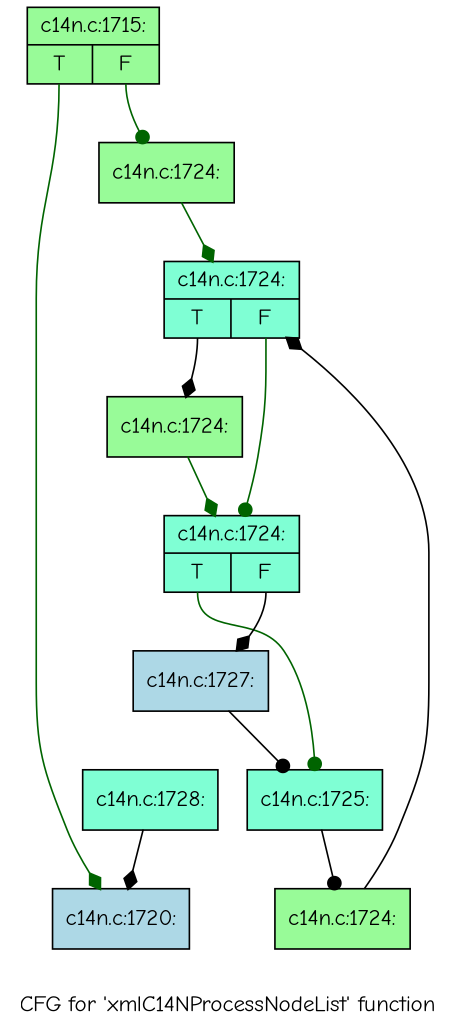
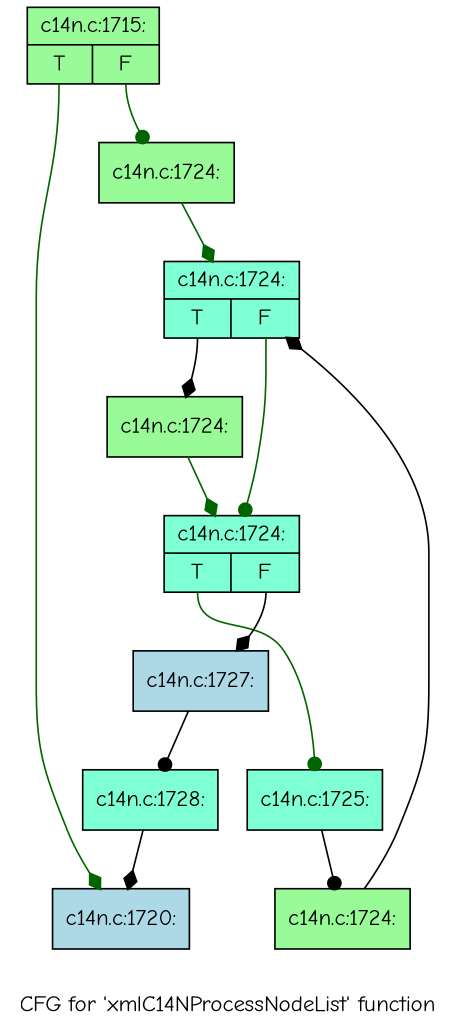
(253, 736) -> (178, 735)
